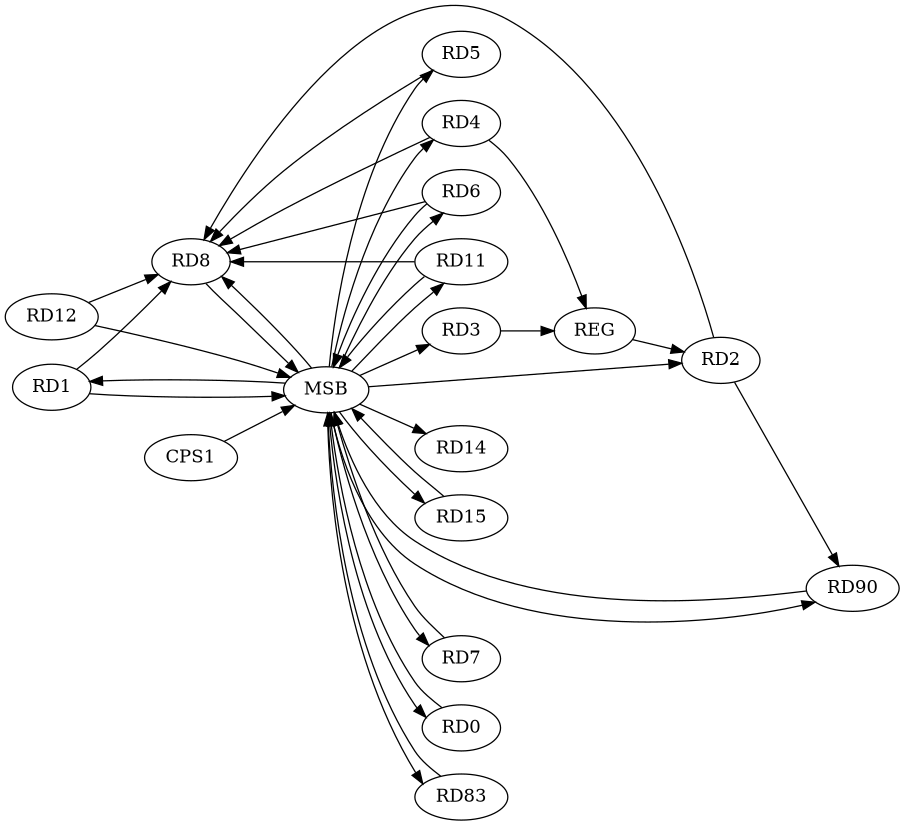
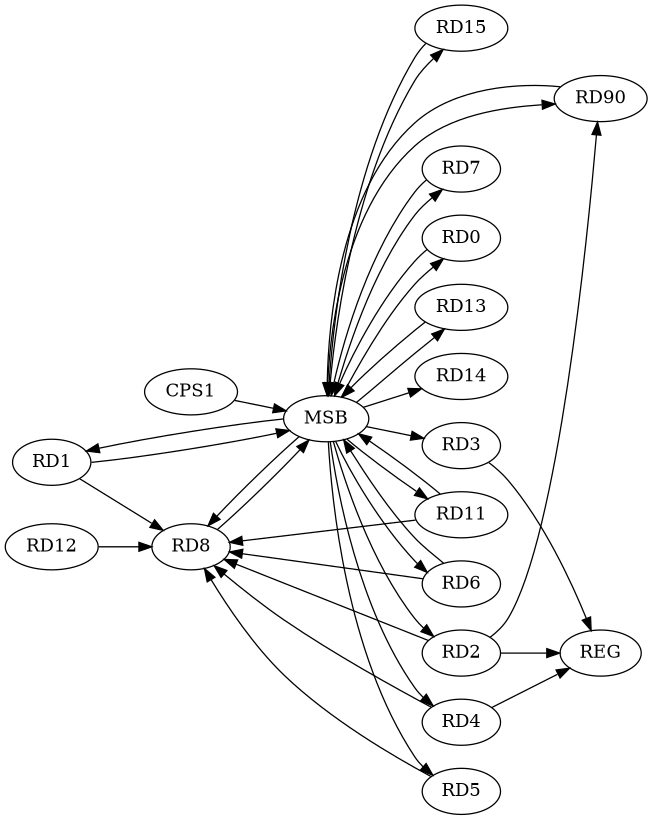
(652, 344) -> (524, 653)
(187, 347) -> none
(461, 797) -> (461, 307)
